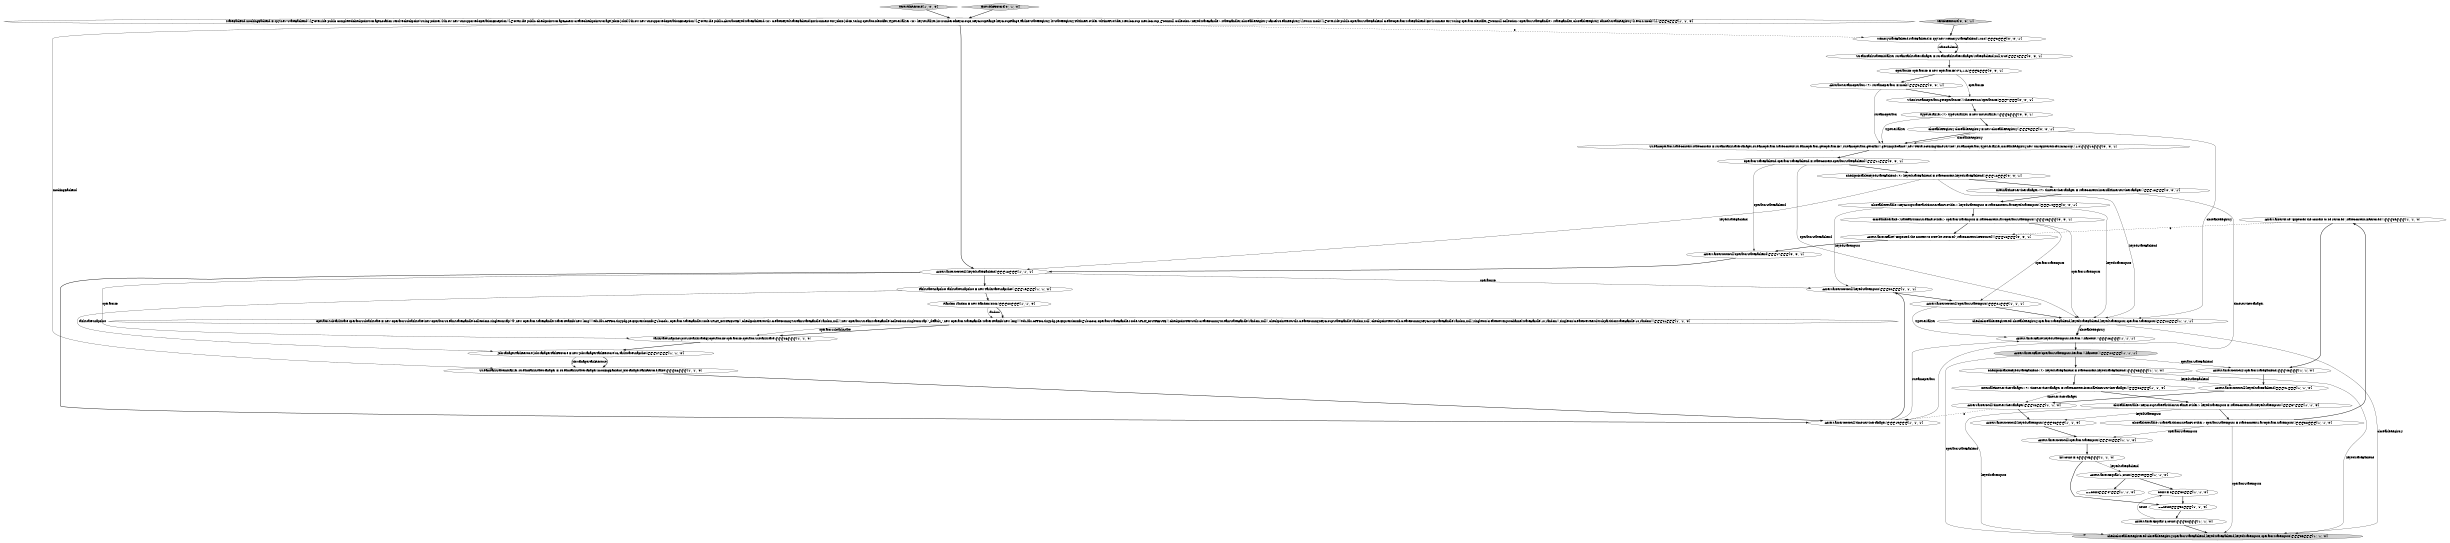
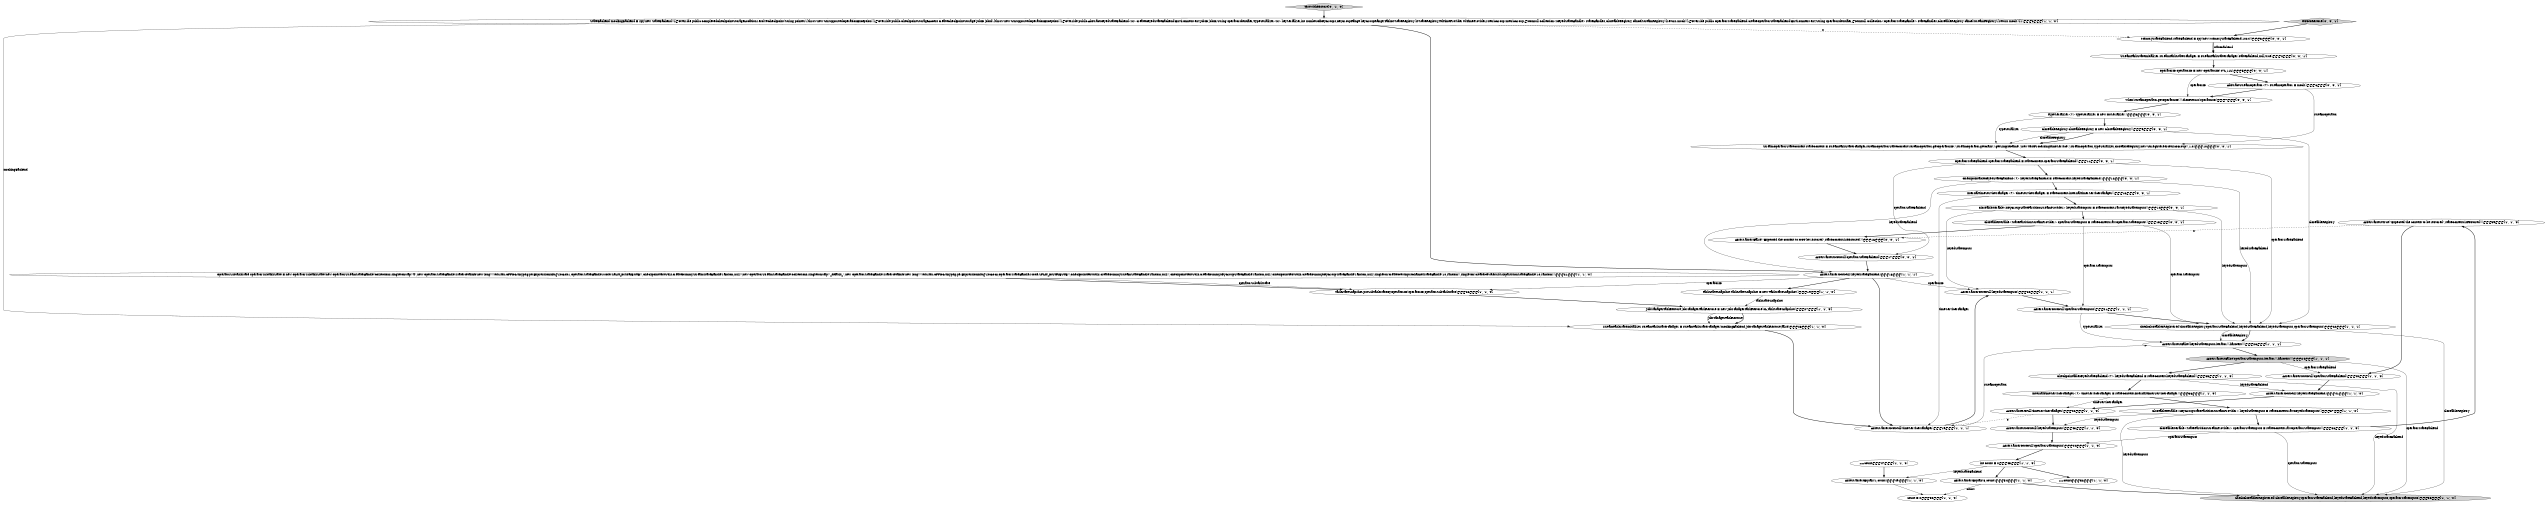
(919, 7) -> none
(989, 304) -> none
(2121, 483) -> (1884, 471)
(2155, 484) -> (1907, 489)
(2183, 499) -> none
(2179, 514) -> (2001, 471)
